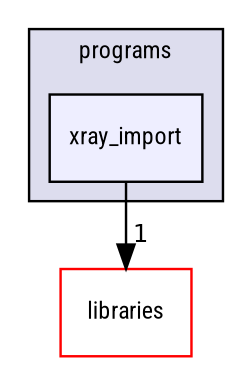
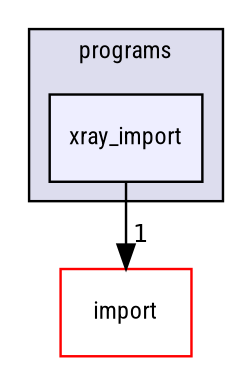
(126, 313) -> (126, 313)
